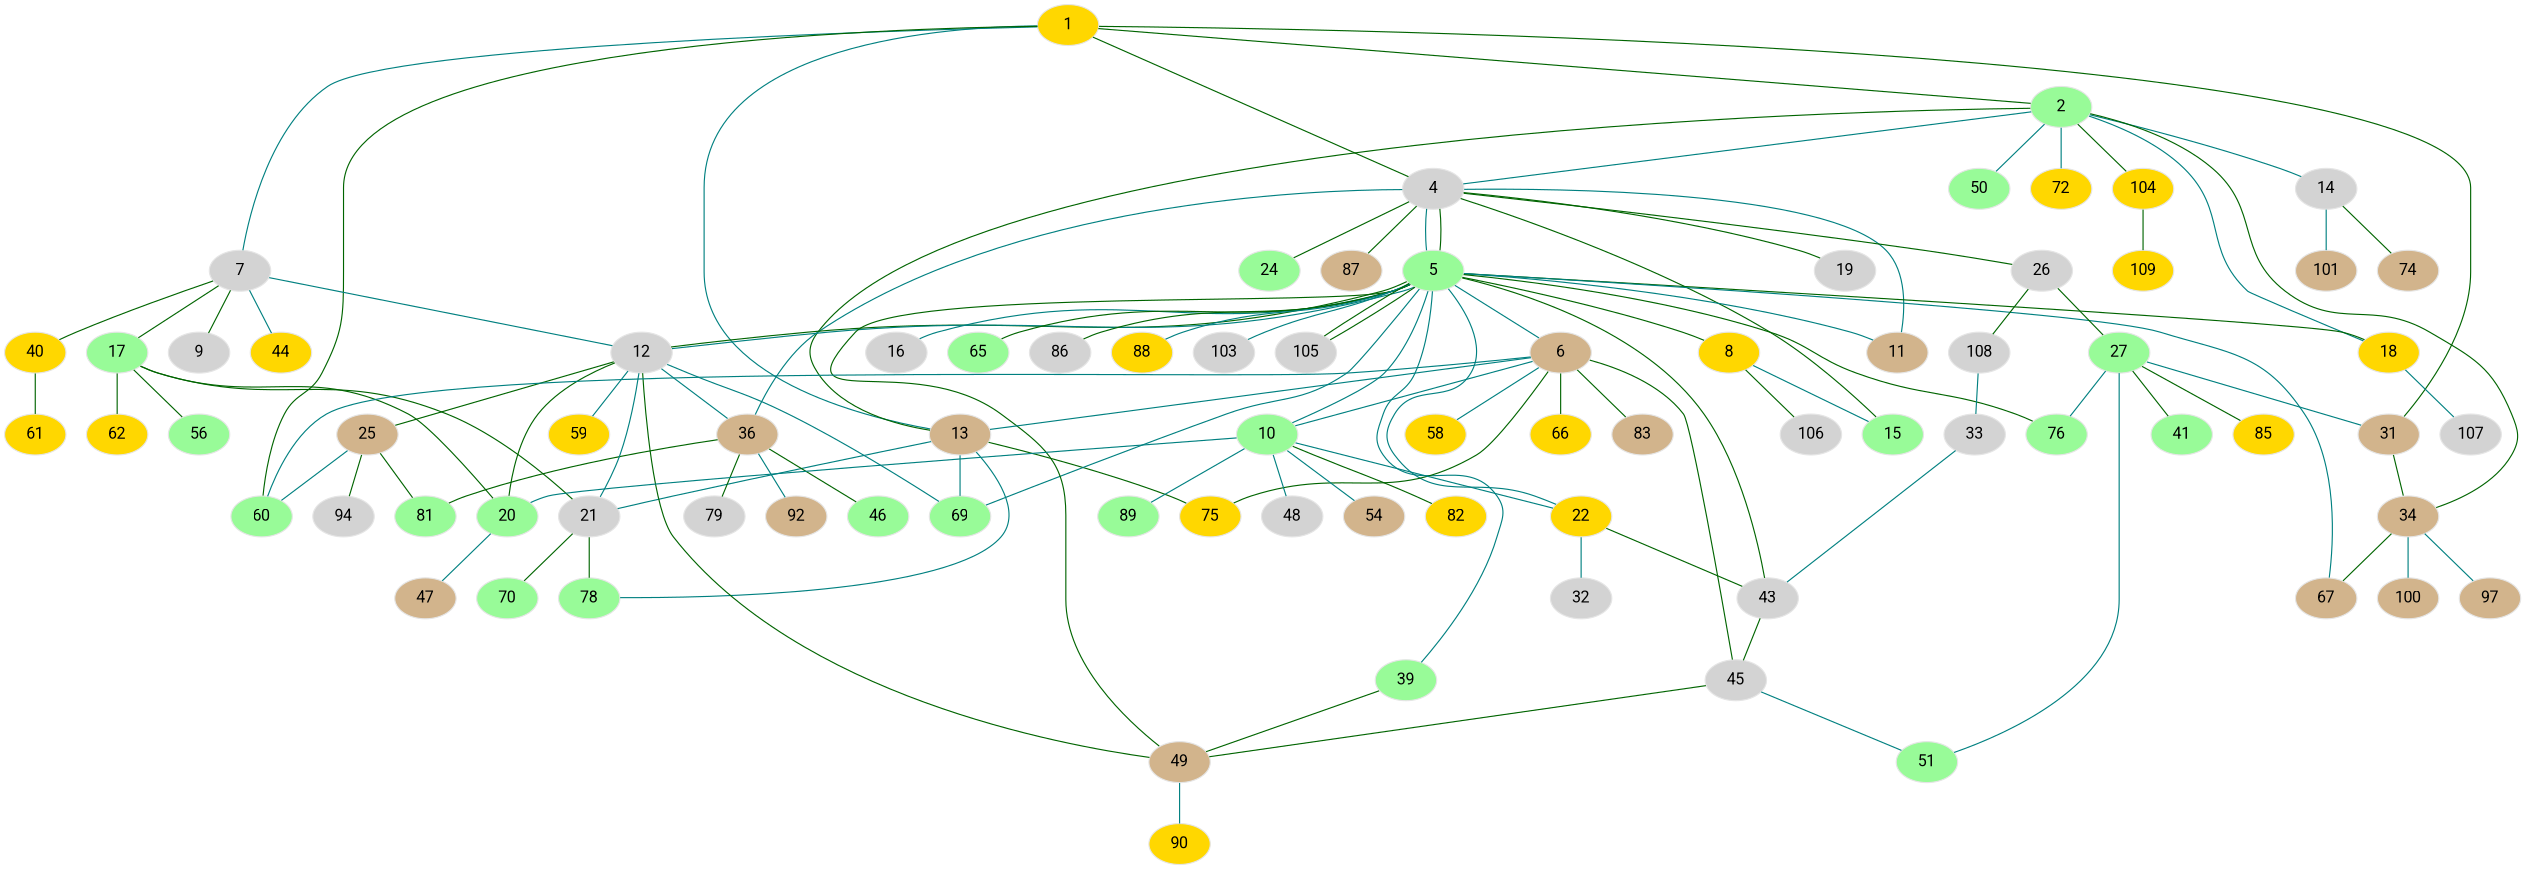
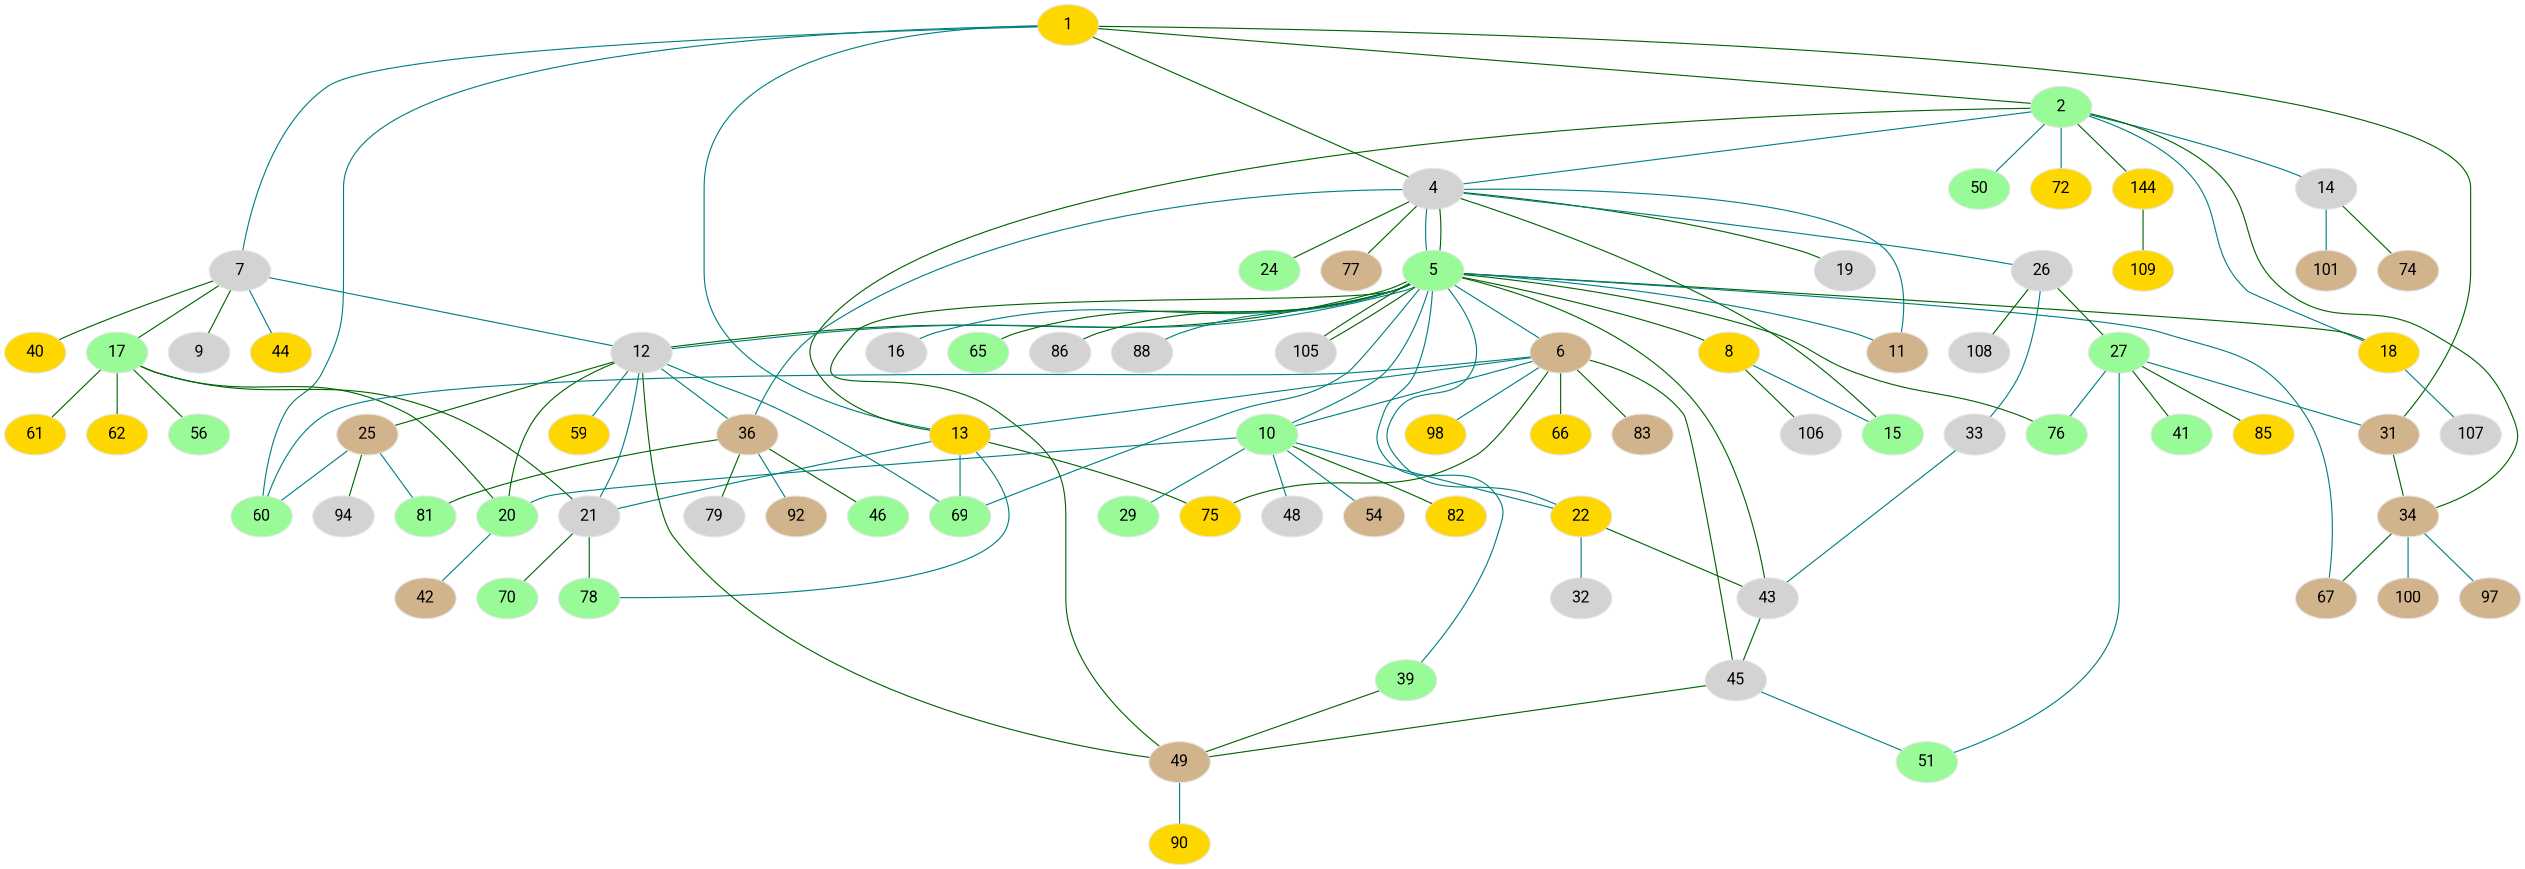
(506, 80) -> (506, 80)
(2143, 189) -> (2143, 189)
(1738, 226) -> (1738, 226)
(1351, 271) -> (1351, 271)
(1142, 353) -> (1142, 353)
(1224, 353) -> none
(35, 394) -> (76, 393)
(1977, 394) -> (2026, 358)
(960, 435) -> (960, 435)
(1436, 435) -> (1436, 435)
(396, 476) -> (396, 476)
(1128, 516) -> (1128, 516)
(425, 598) -> (425, 598)
